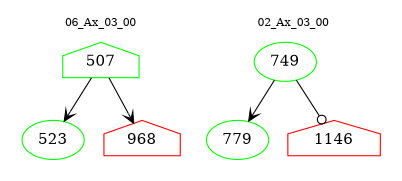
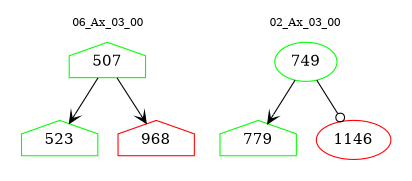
(53, 140) -> (60, 140)
(238, 140) -> (258, 140)
(334, 140) -> (354, 140)
